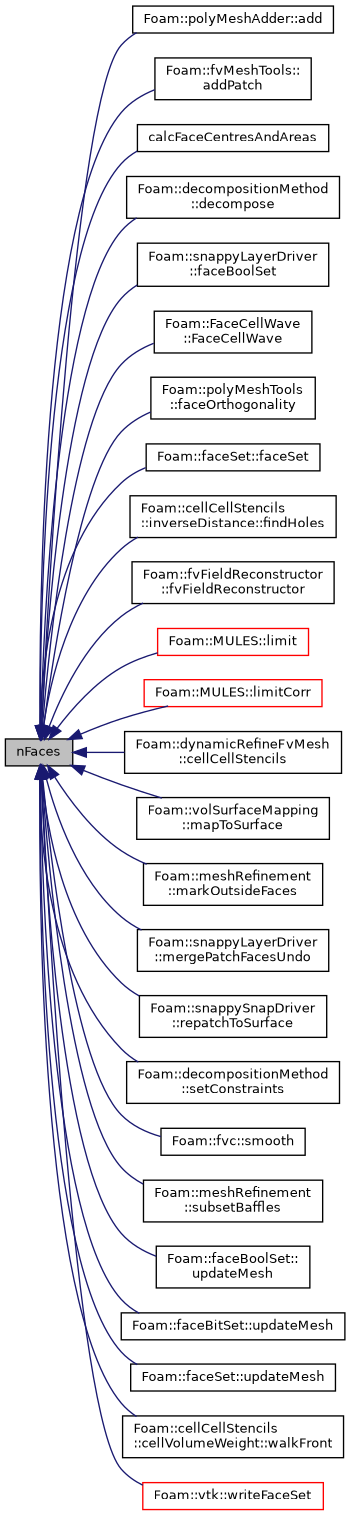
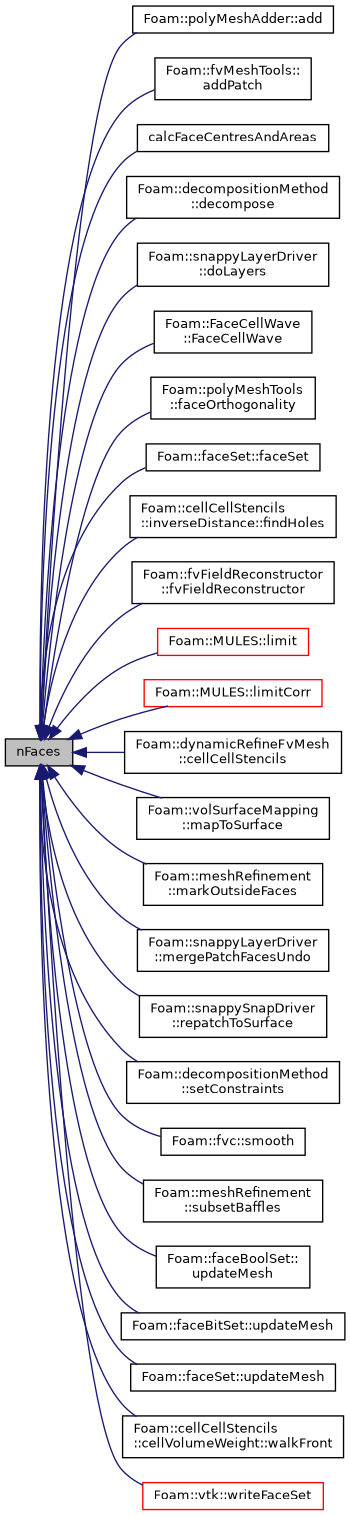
(233, 265) -> (233, 265)
